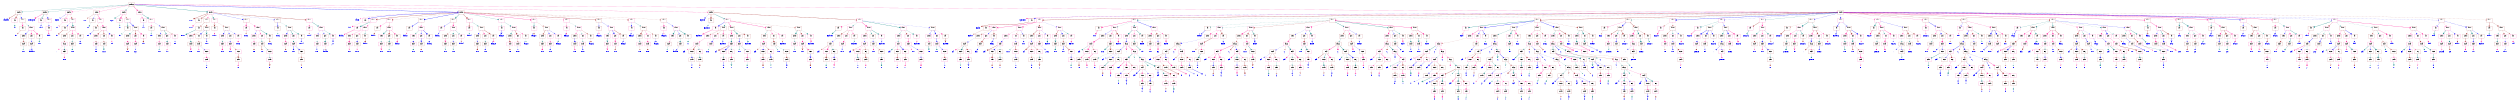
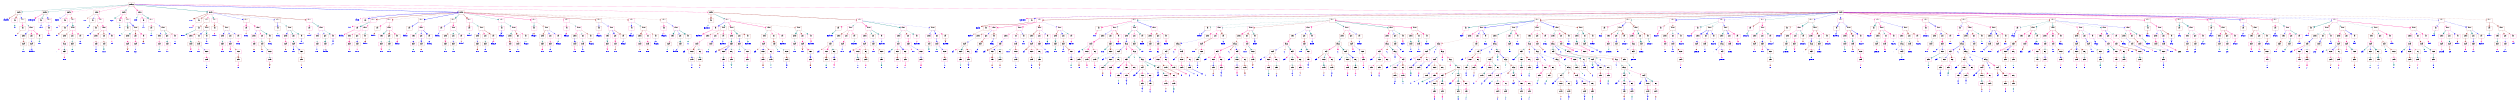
none -> (136, 20)
(703, 20) -> none
(2179, 52) -> (2179, 52)
